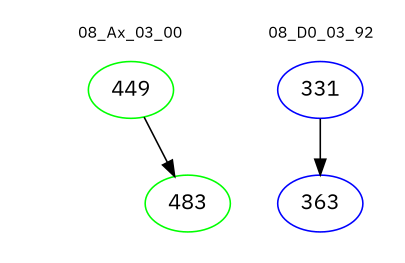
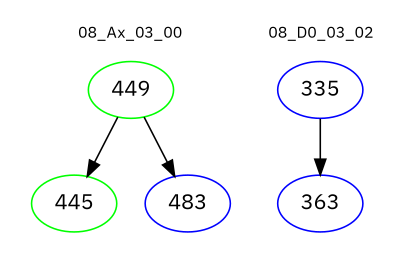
(321, 34) -> (321, 34)
(320, 90) -> (320, 90)
none -> (74, 204)
(188, 204) -> (188, 204)
